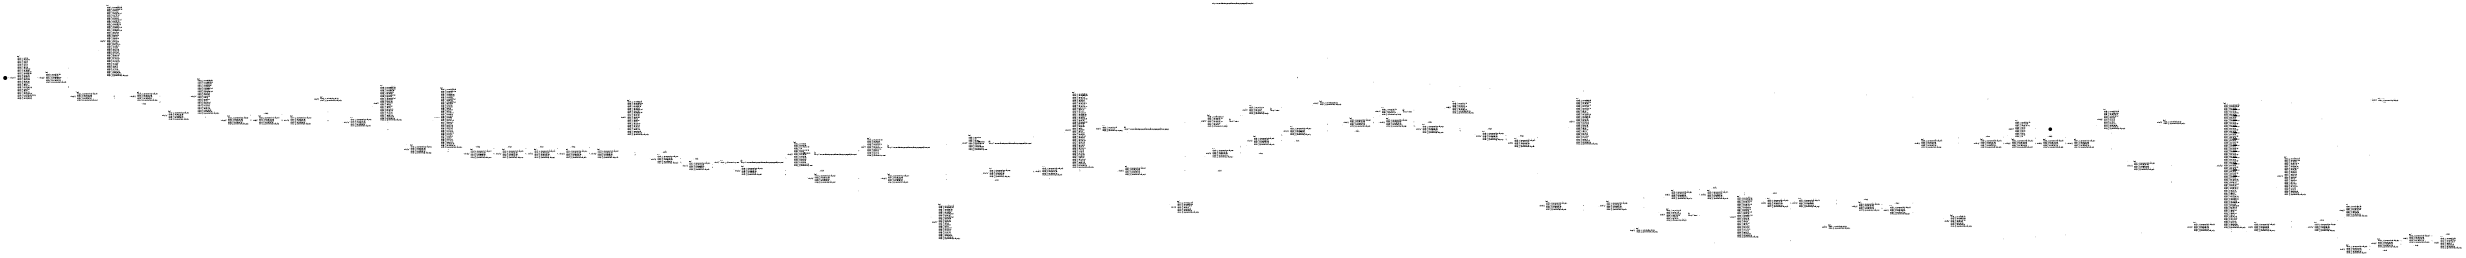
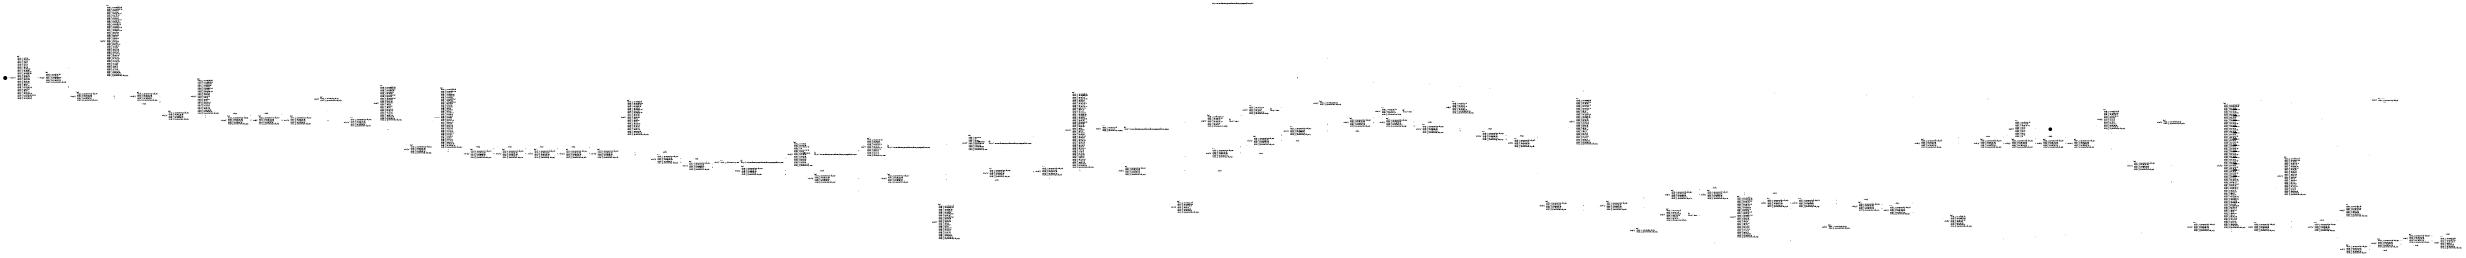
none -> (235, 114)
